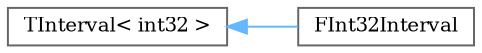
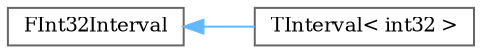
(272, 27) -> (229, 27)
